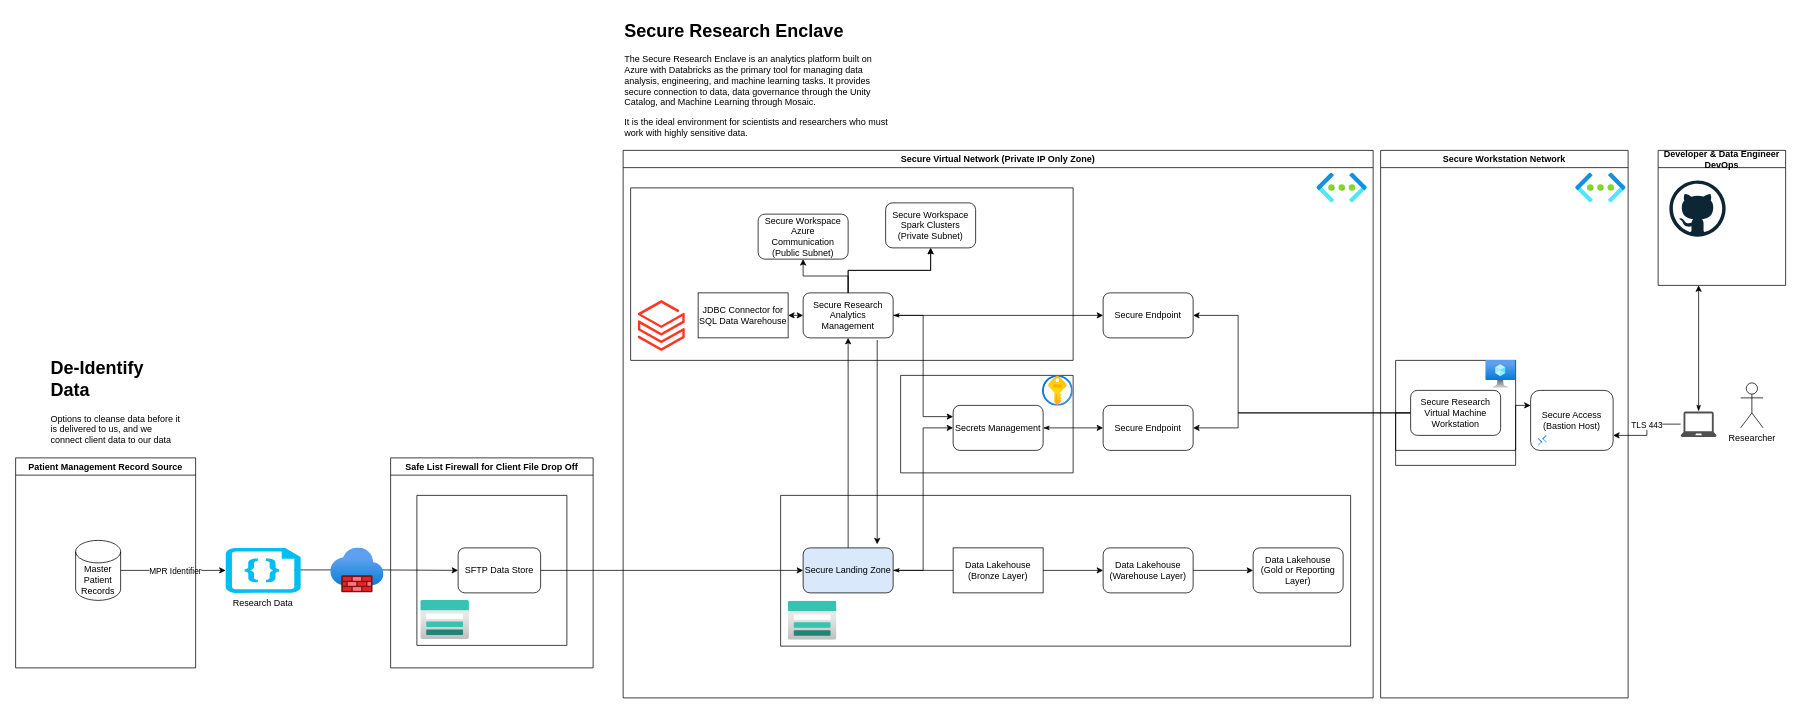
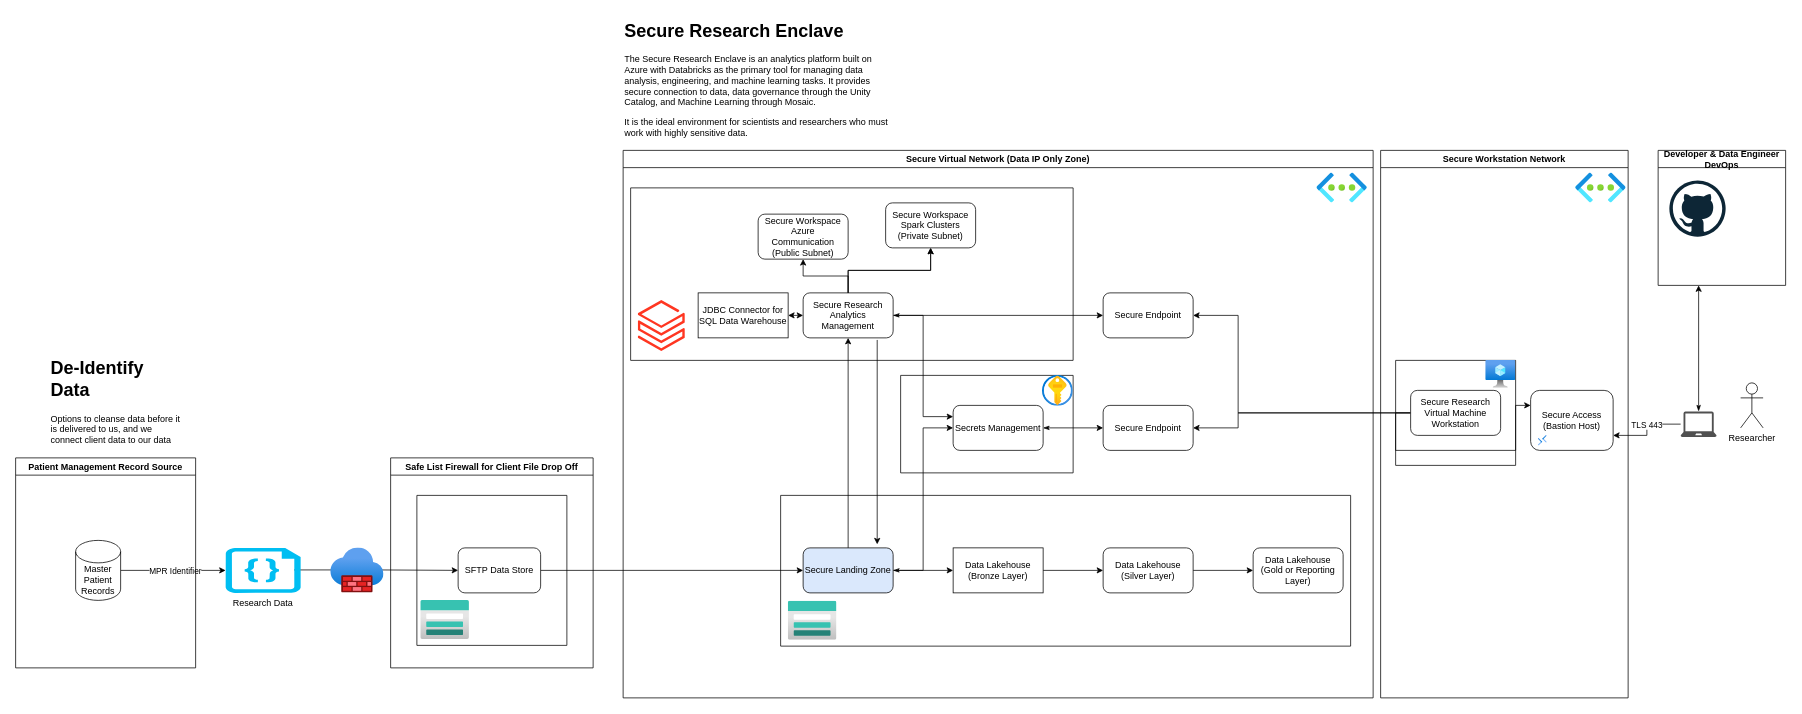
(998, 159) -> (998, 159)
(948, 570) -> (946, 570)
(1148, 570) -> (1148, 570)
